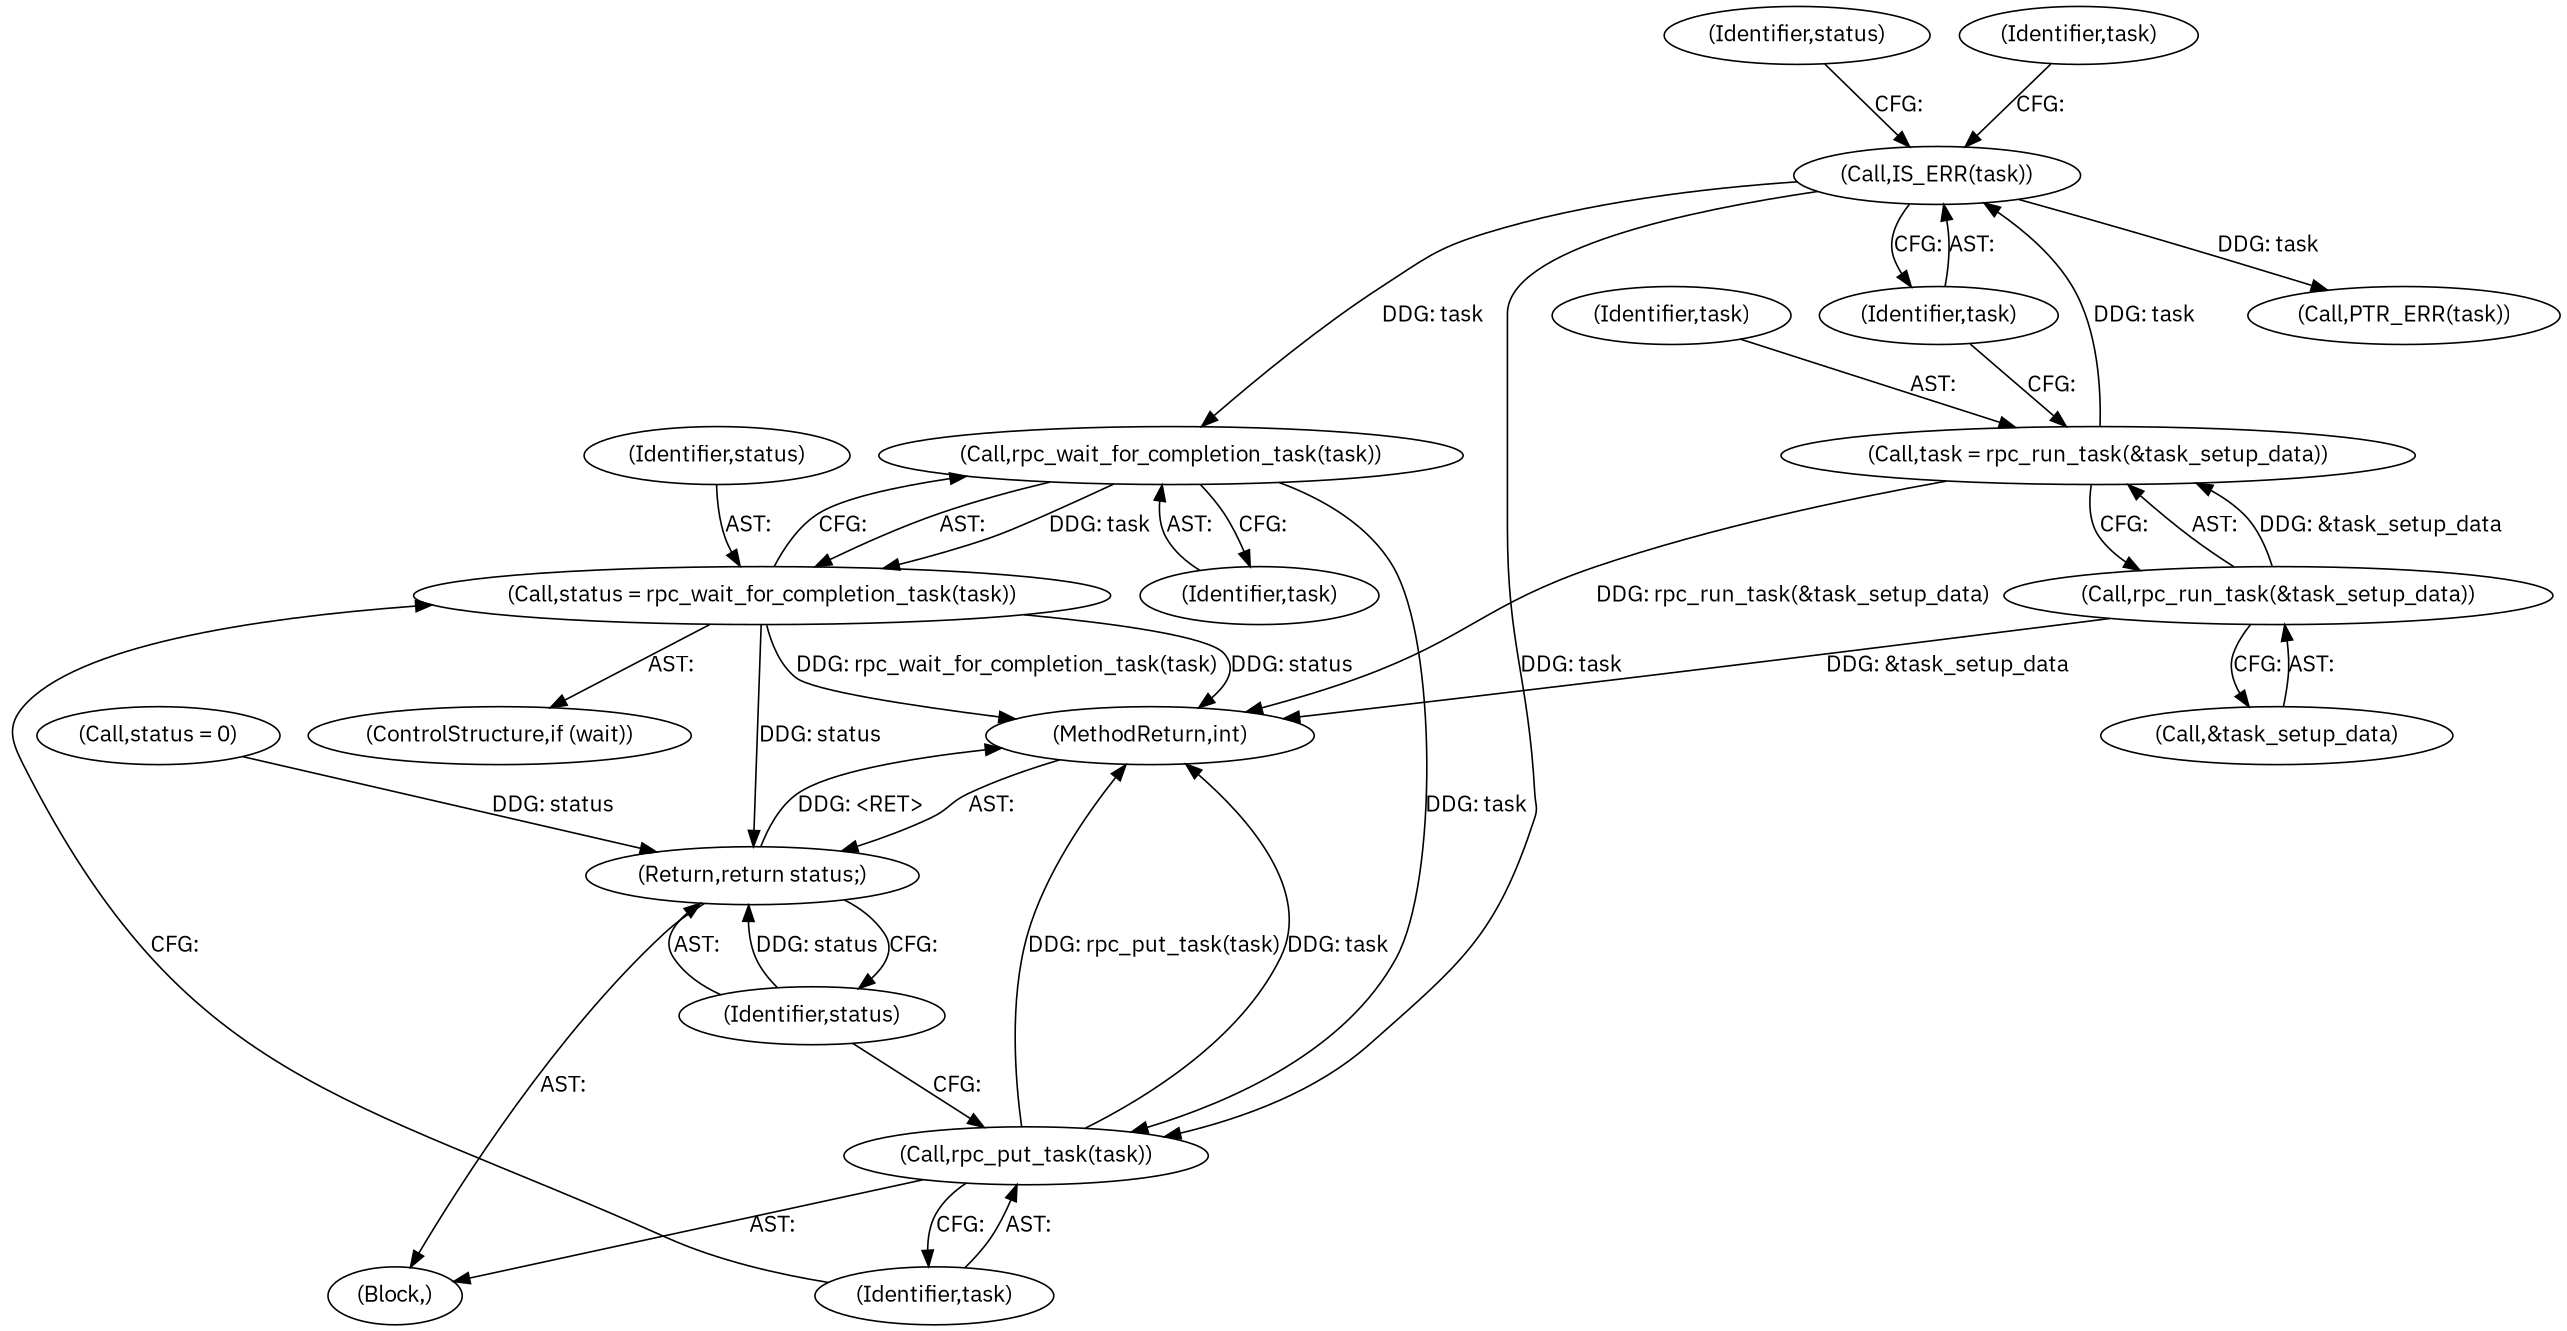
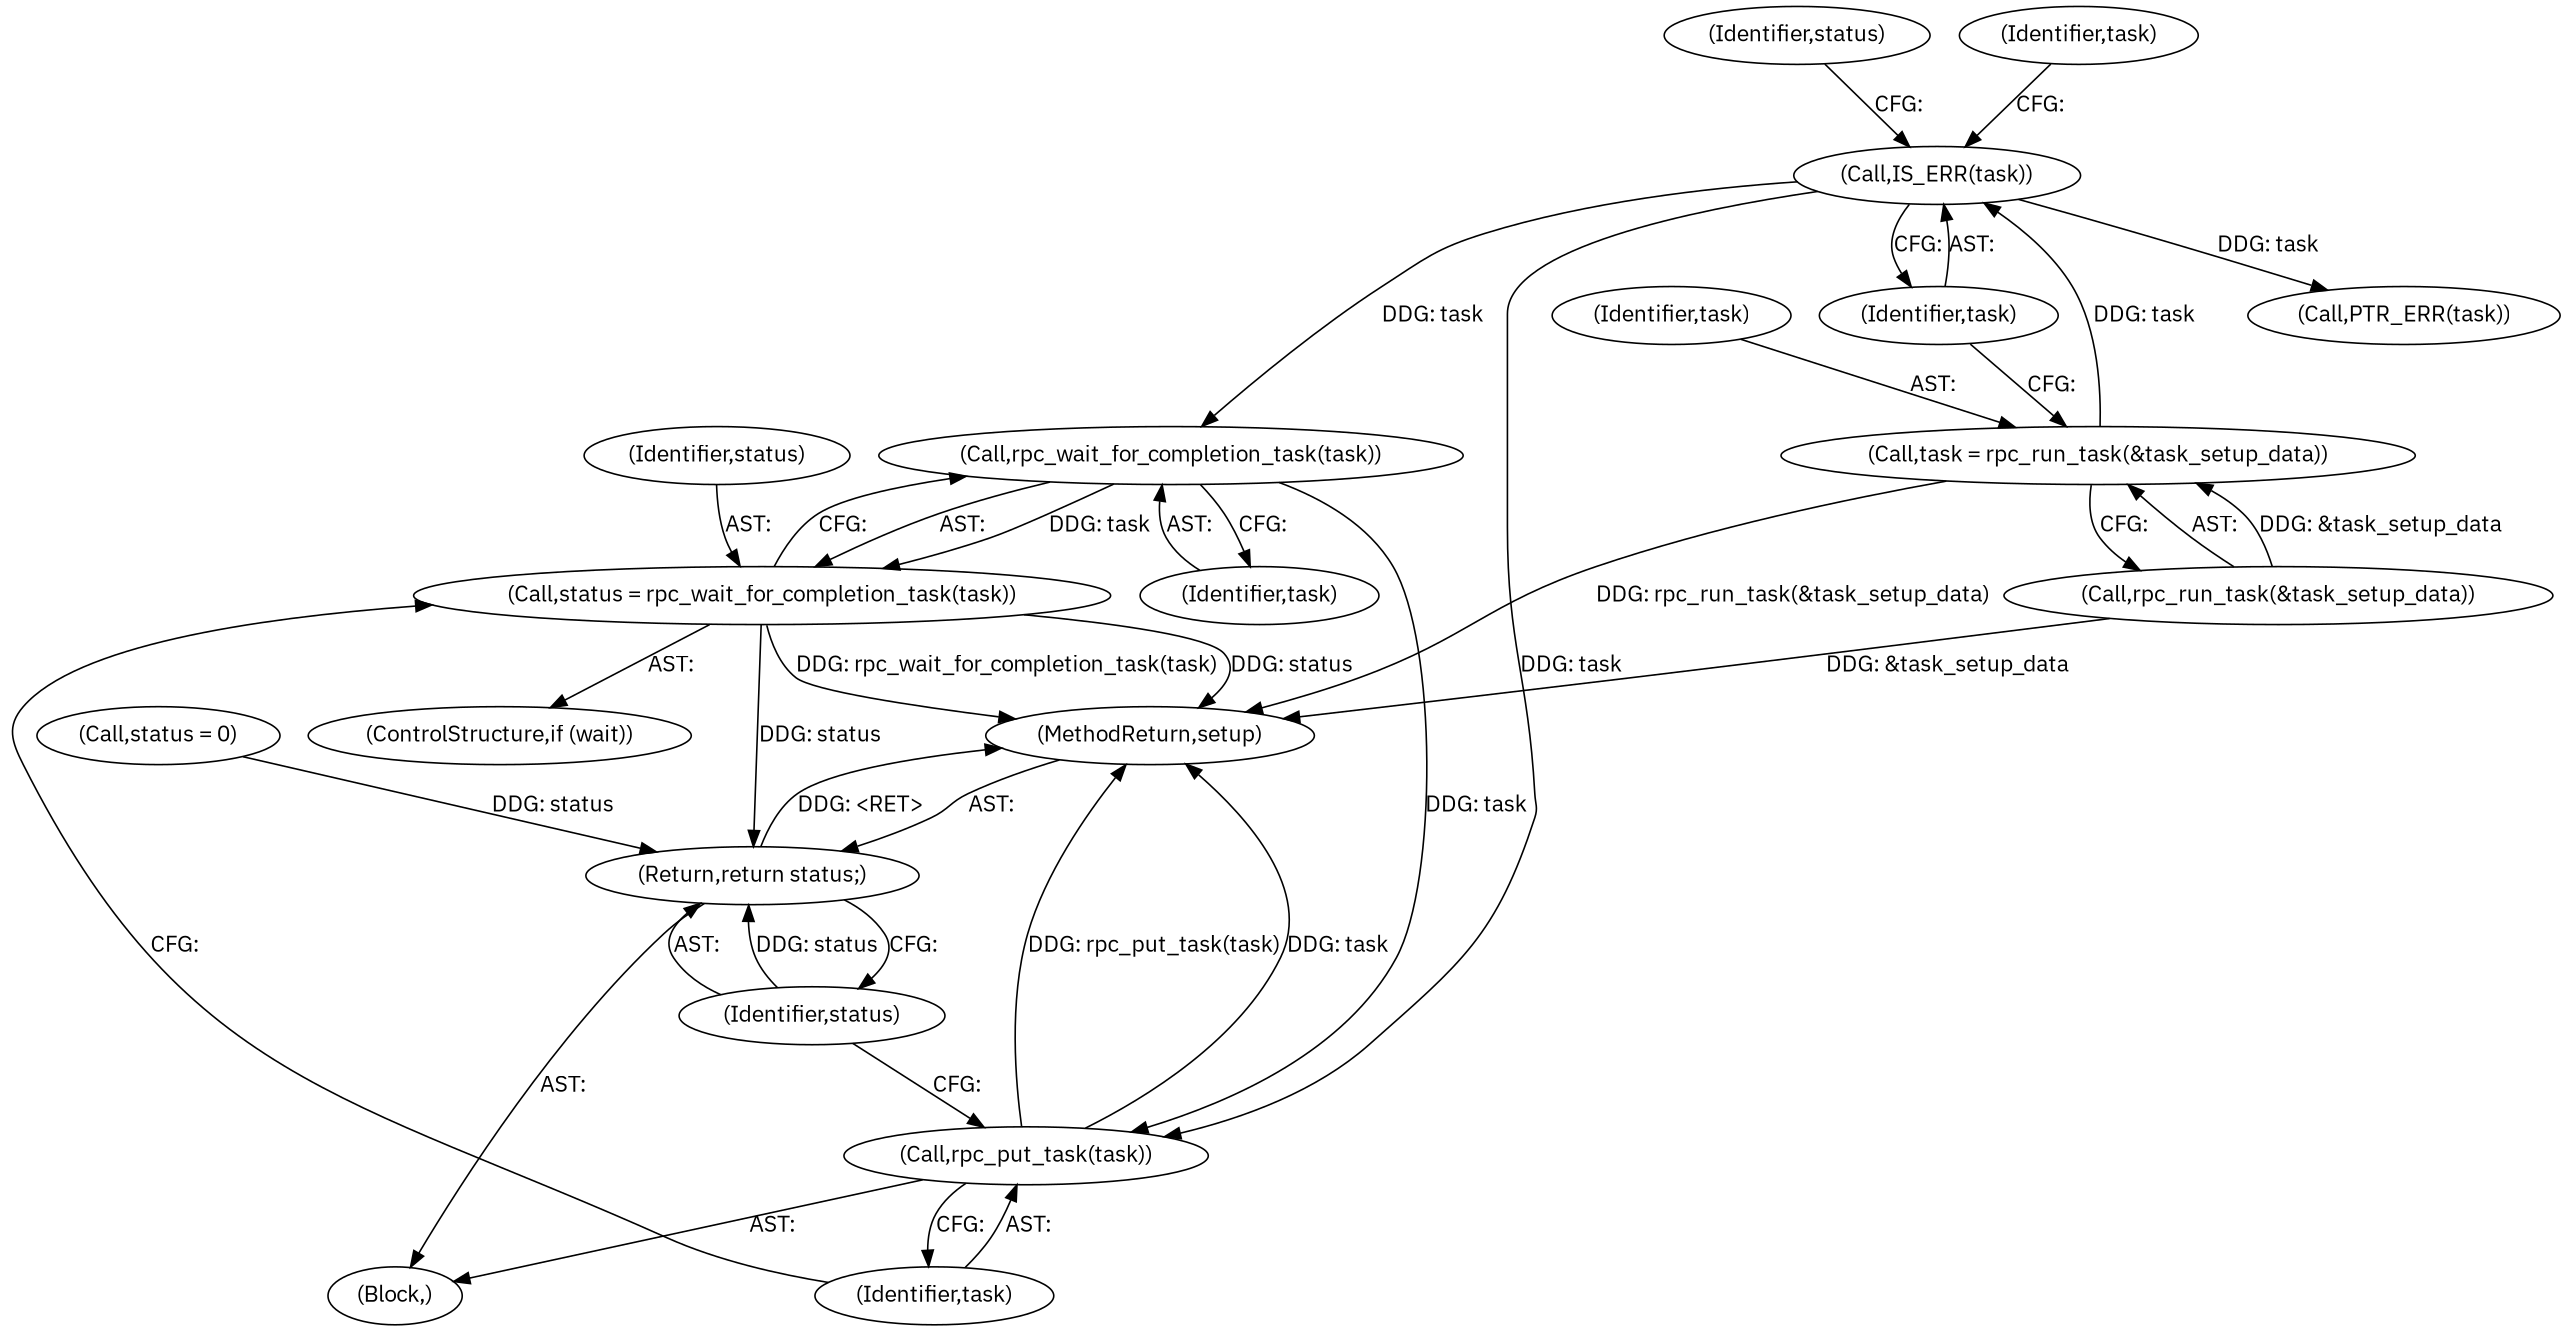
(1150, 736) -> (1150, 736)
(2277, 736) -> none
